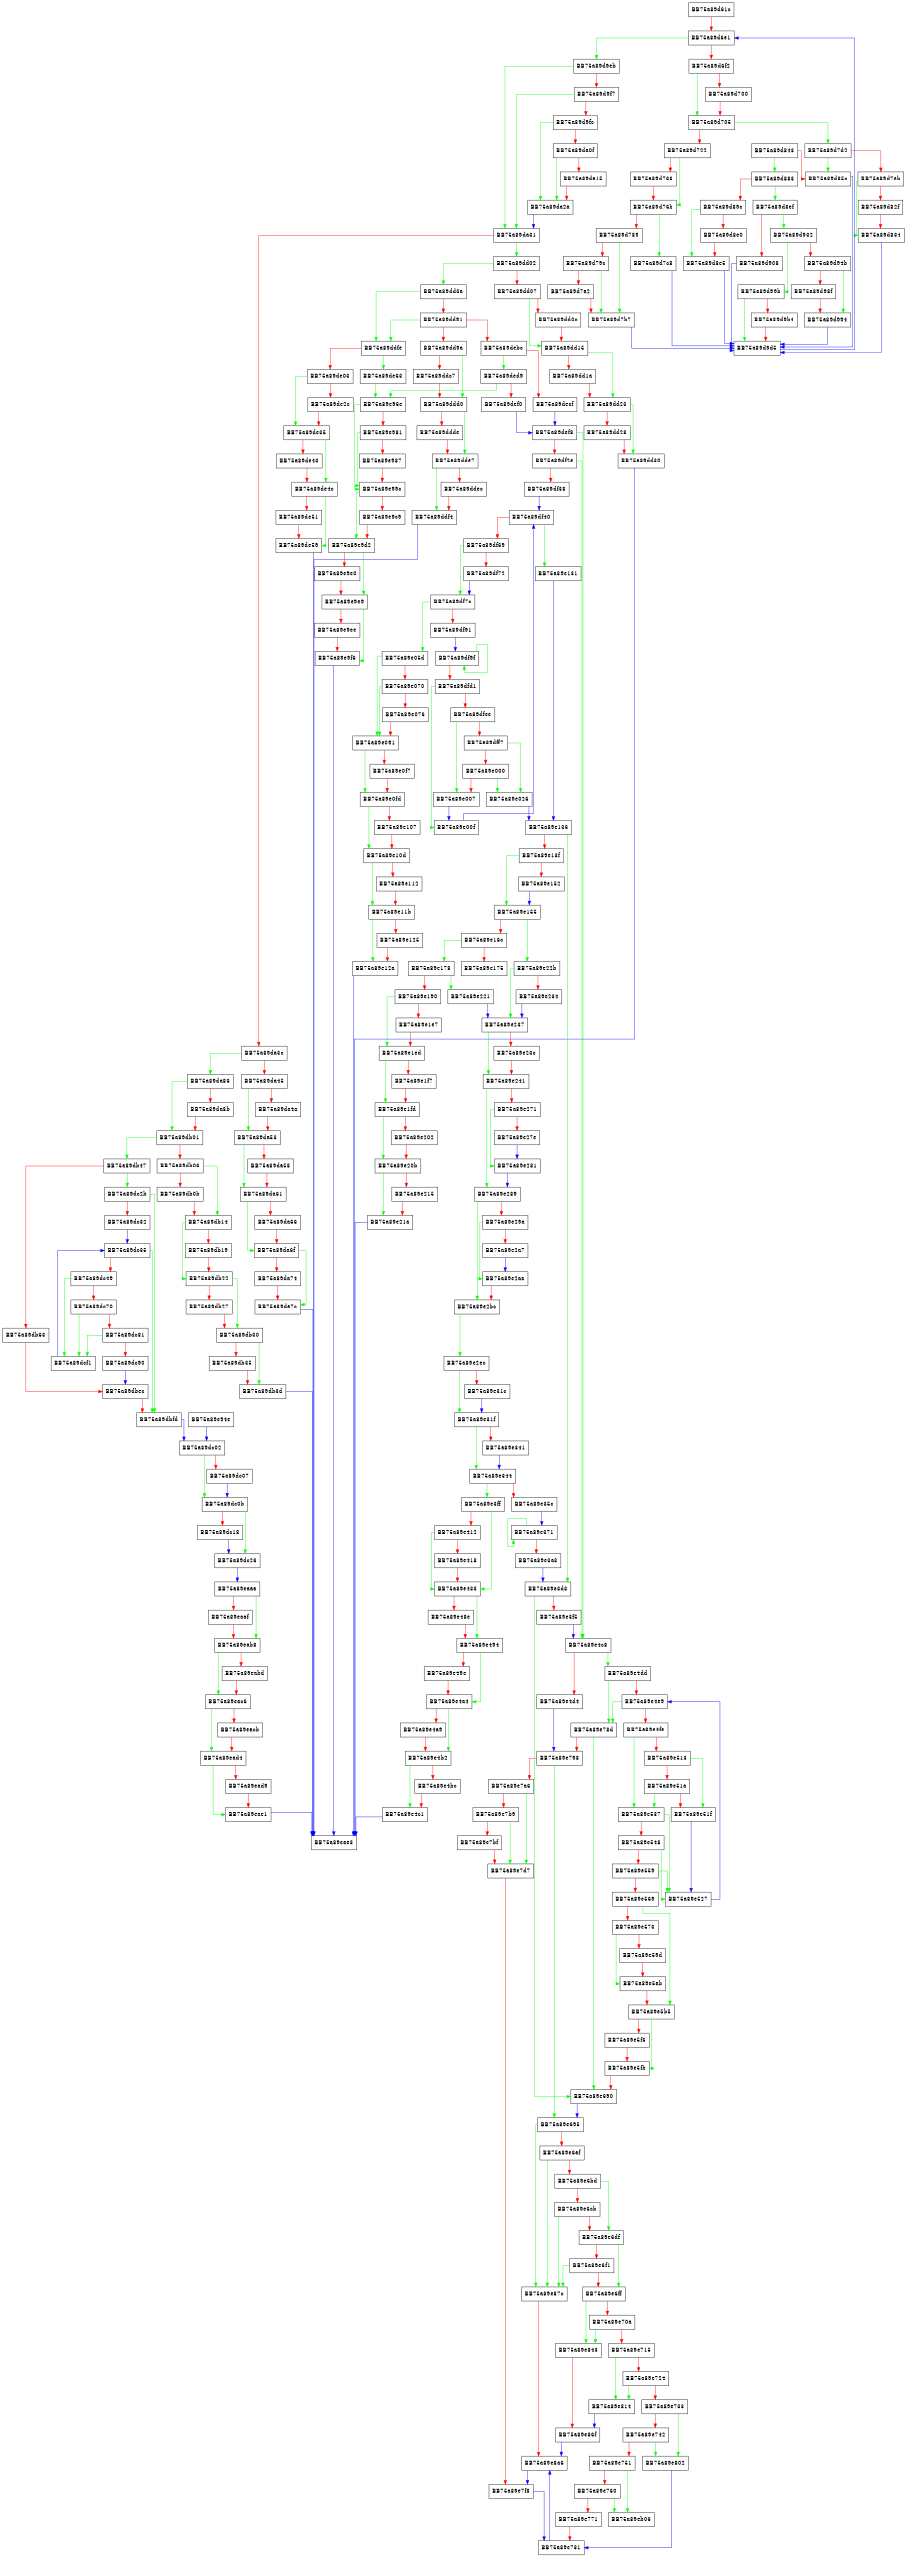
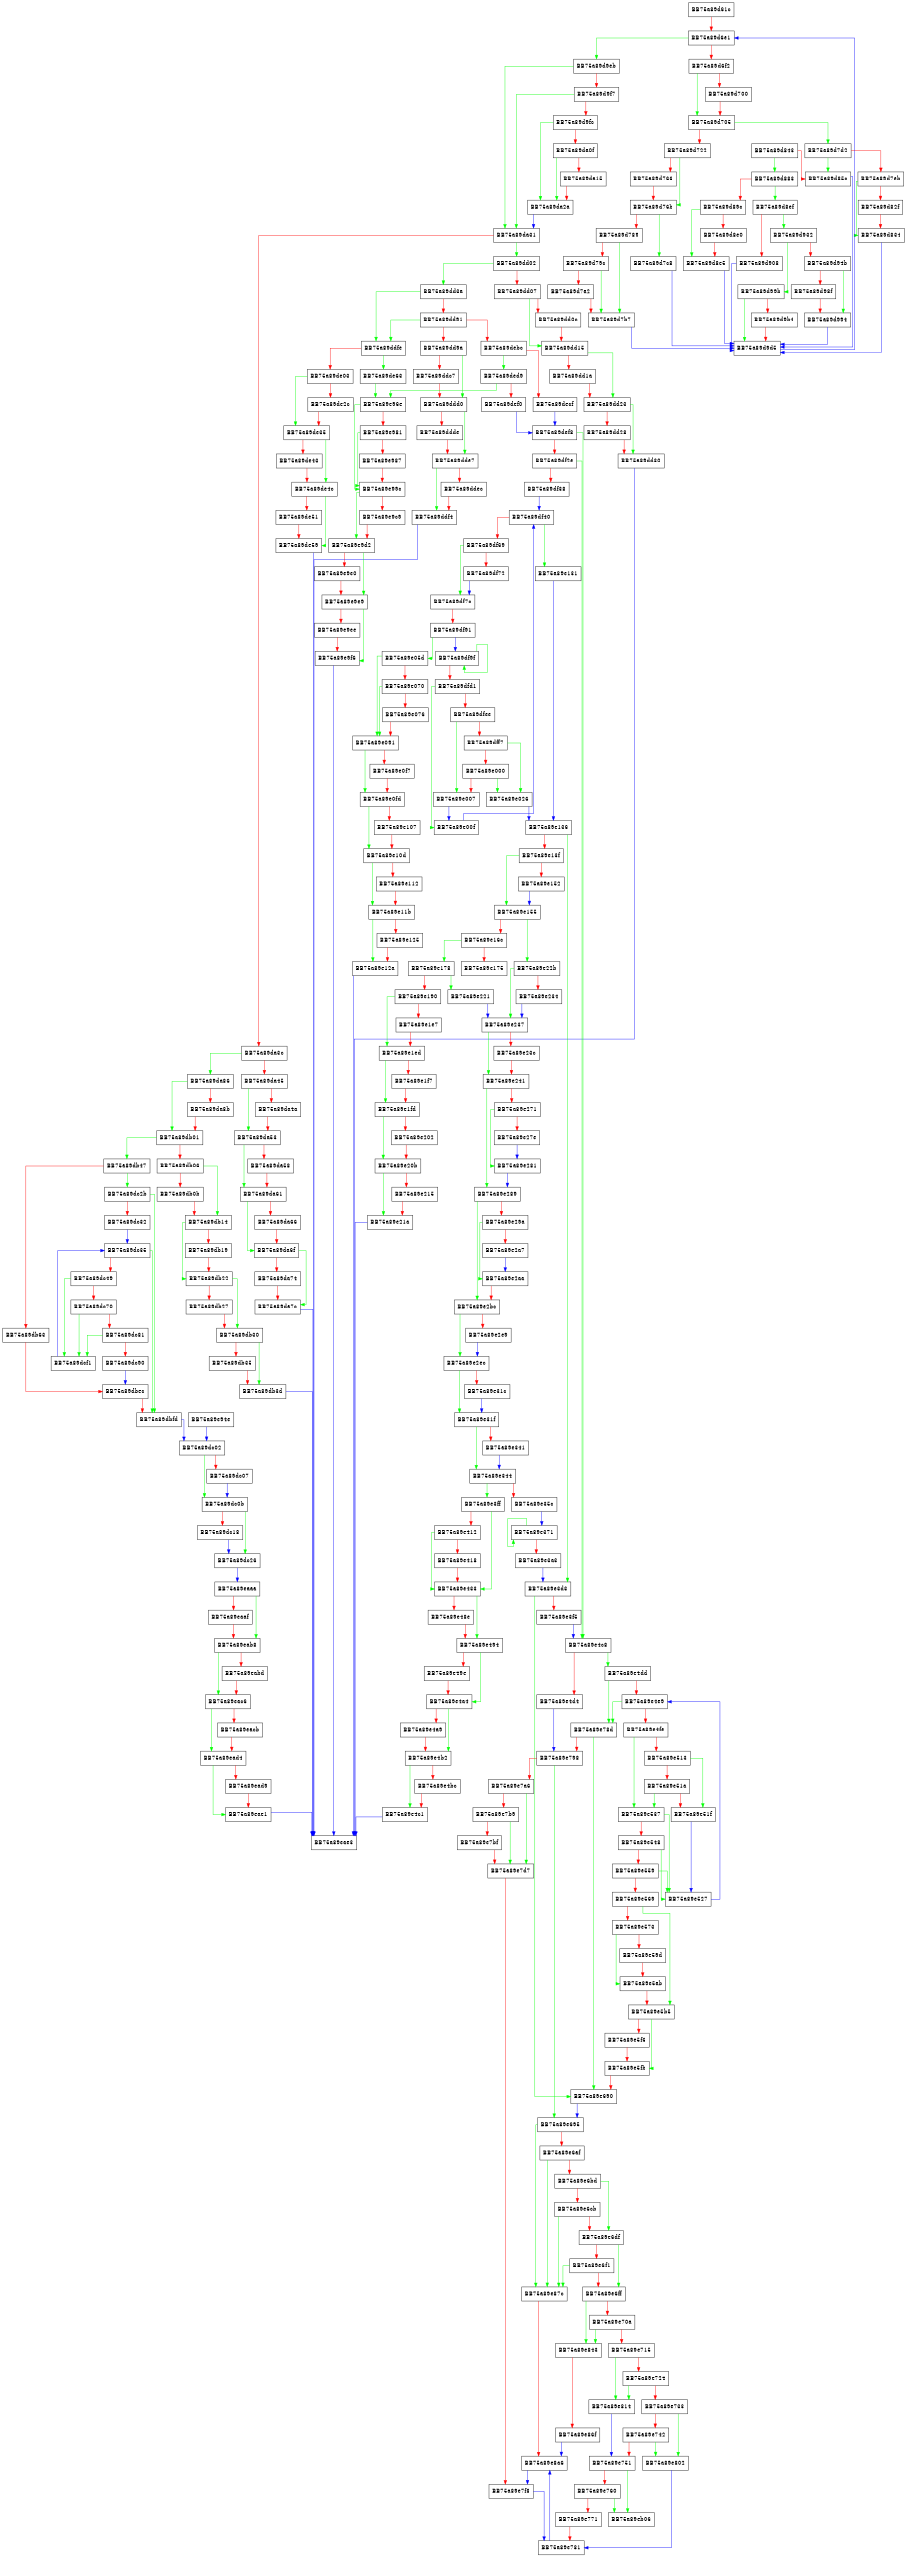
(423, 621) -> (432, 648)
none -> (488, 1335)
(594, 2419) -> (611, 2433)
